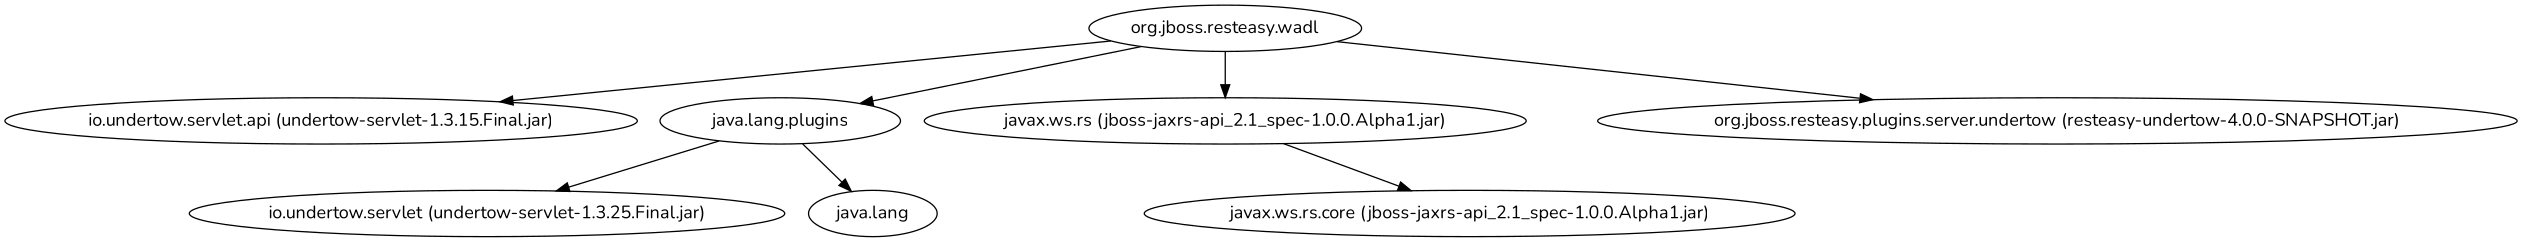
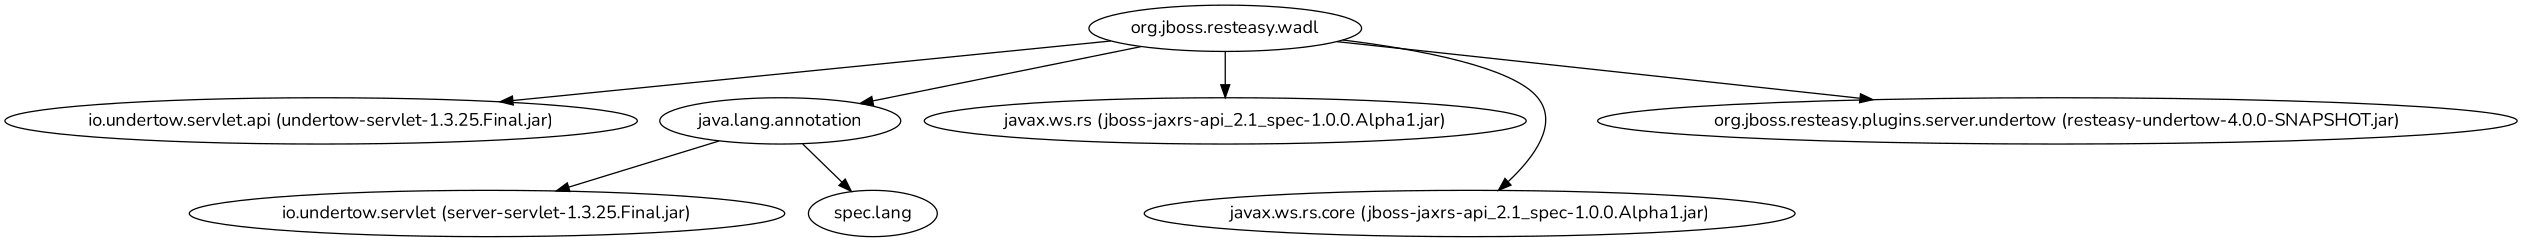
(321, 121) -> (321, 121)
(780, 121) -> (780, 121)
(1341, 165) -> (1492, 71)
(487, 213) -> (487, 213)
(873, 213) -> (873, 213)
